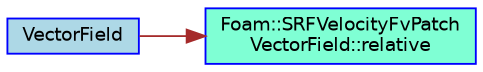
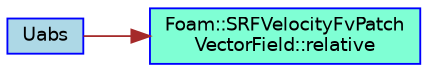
(73, 36) -> (45, 36)
